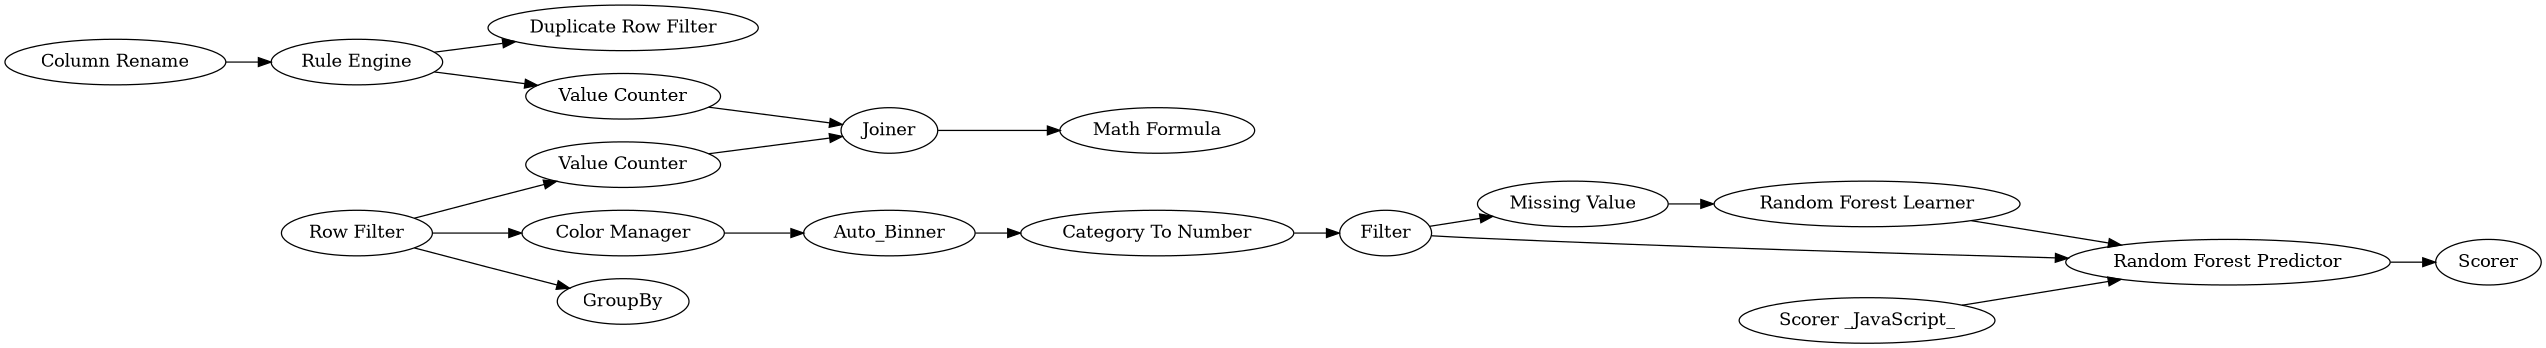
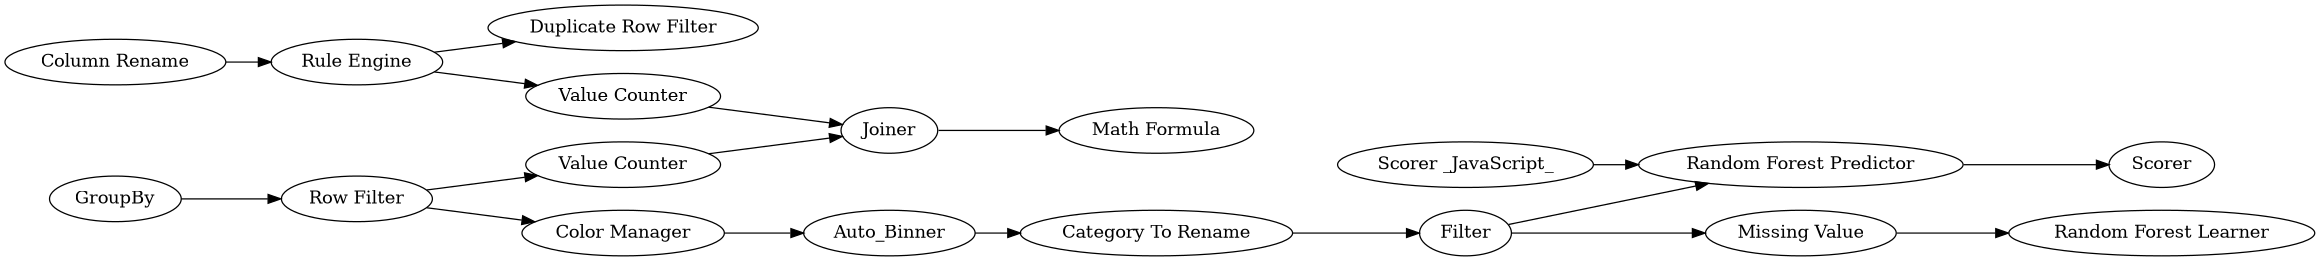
(2040, 232) -> none
(1157, 233) -> (1156, 233)
(486, 267) -> (225, 199)
